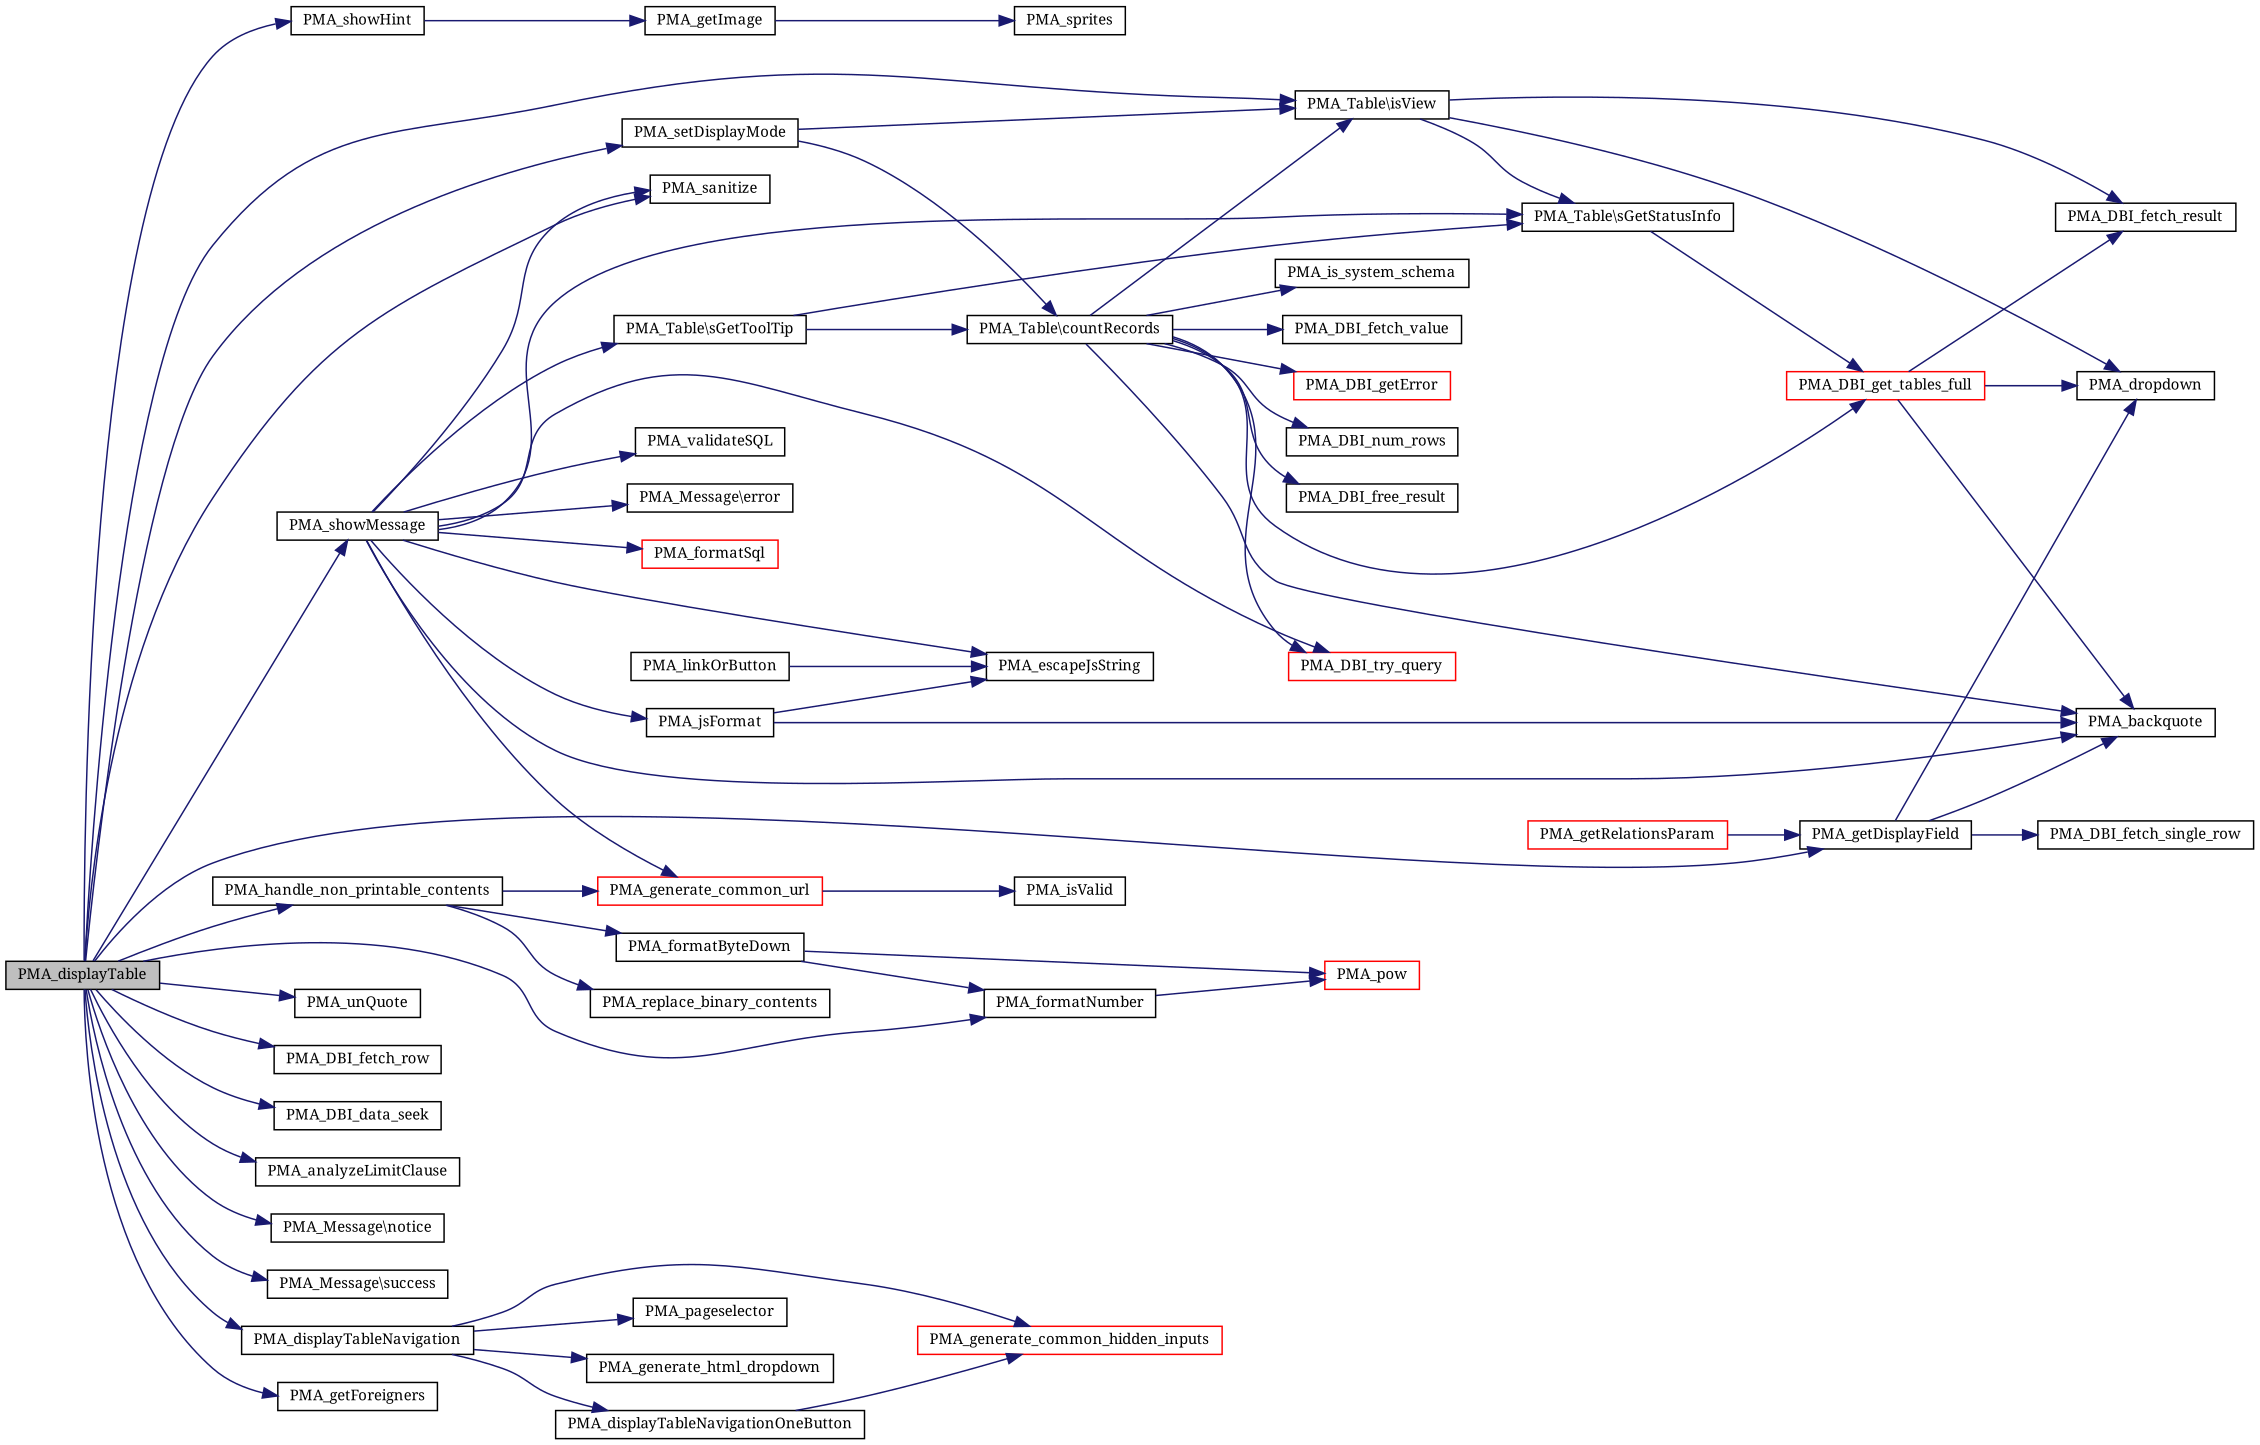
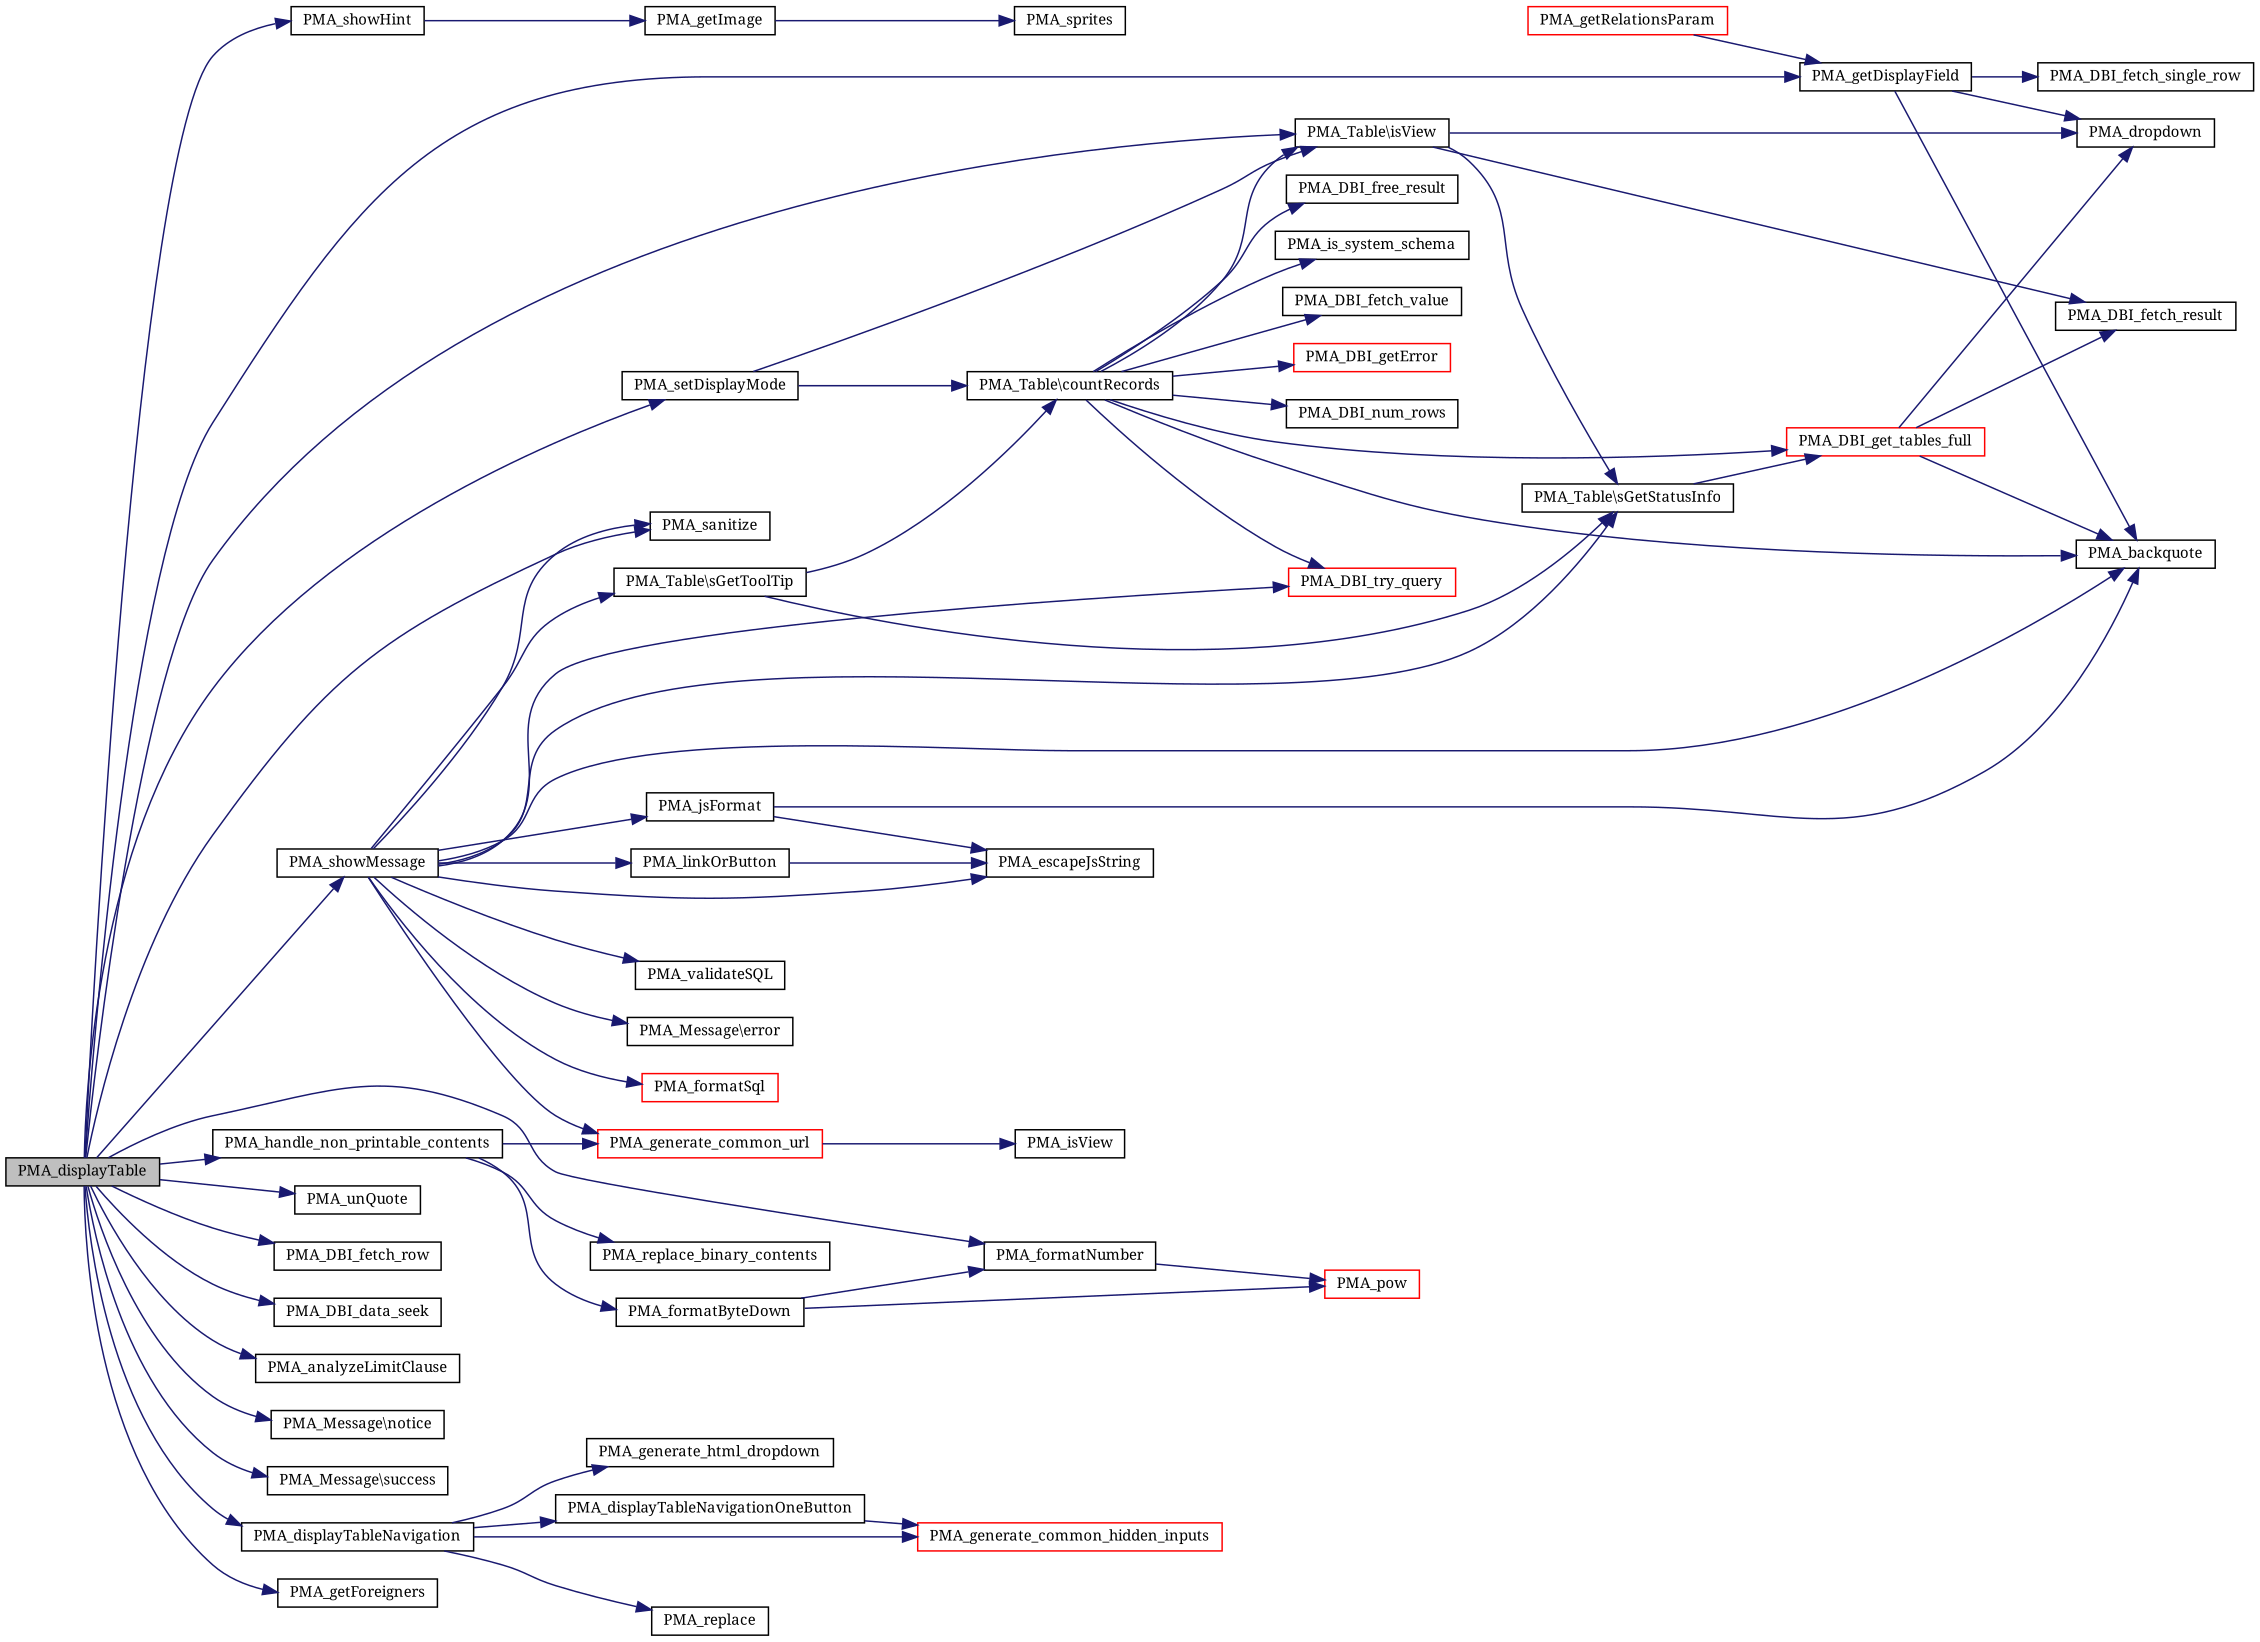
none -> (527, 863)
(1070, 891) -> (1070, 1144)
(710, 1312) -> (710, 1621)
